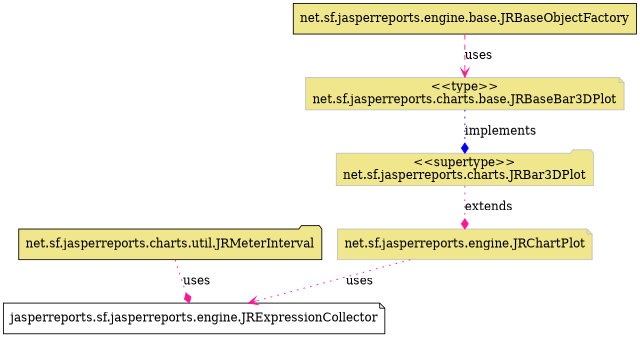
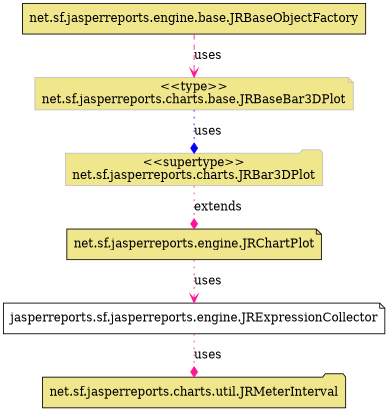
(501, 132) -> (208, 132)
(465, 244) -> (194, 244)
(181, 276) -> (194, 350)
